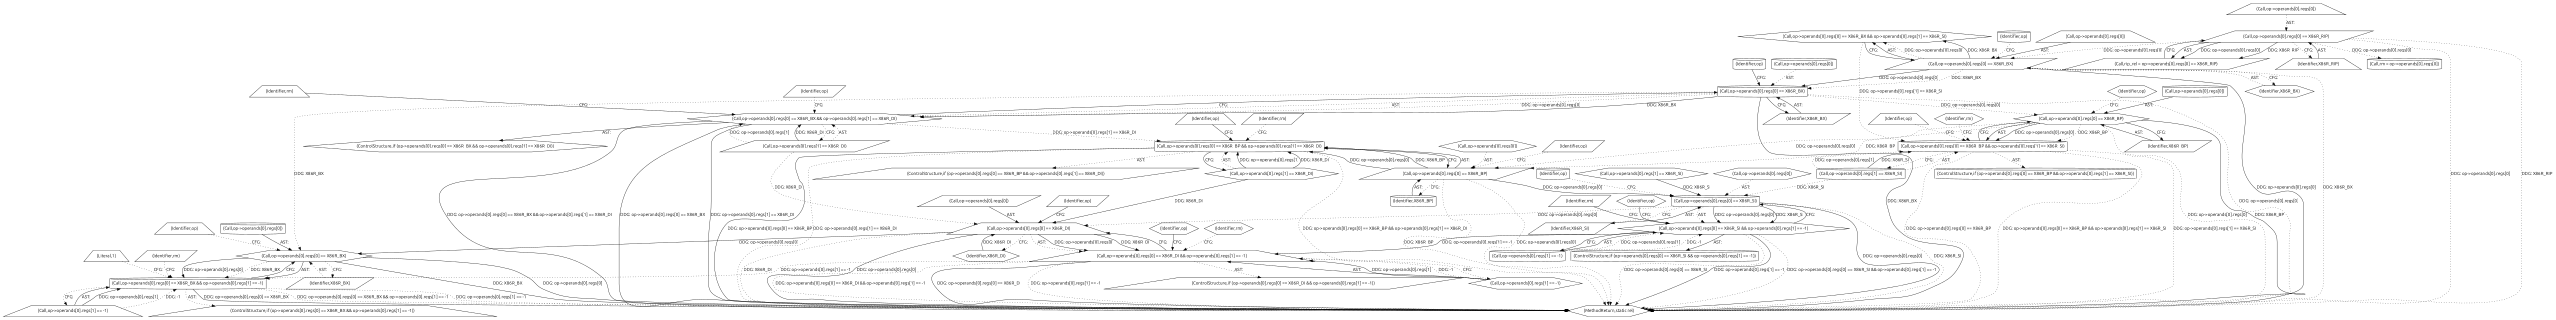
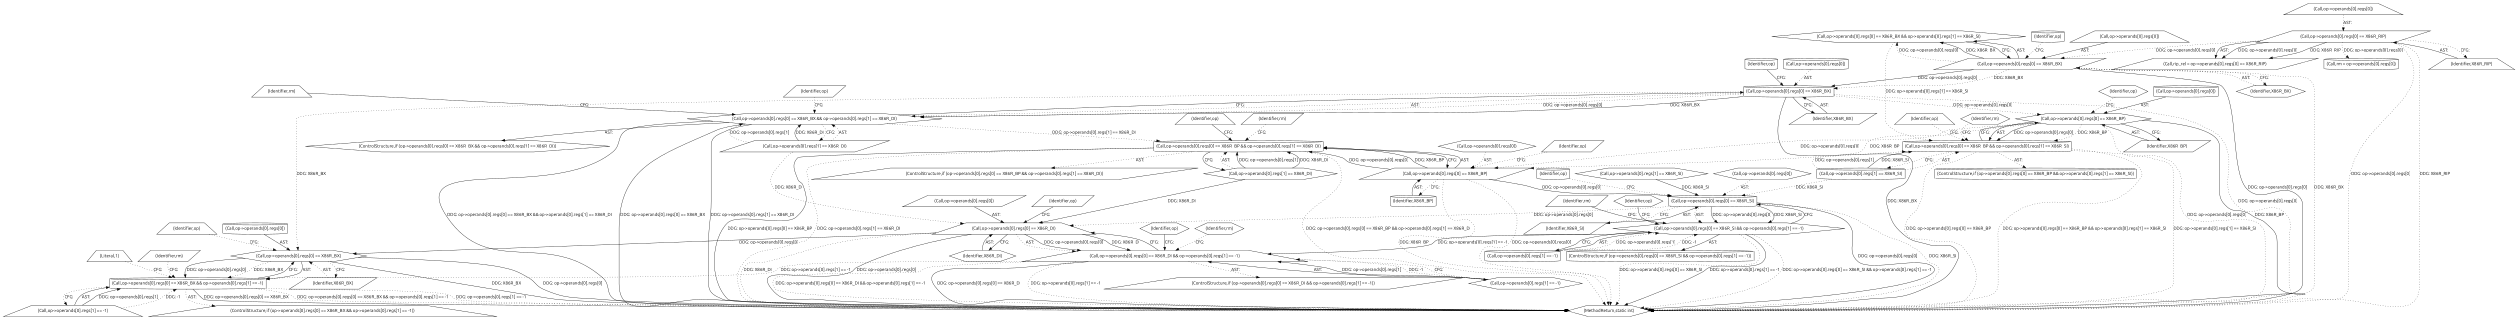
(2175, 44) -> none
(997, 242) -> (990, 242)
(1015, 243) -> (999, 241)
(1609, 311) -> (1609, 311)
